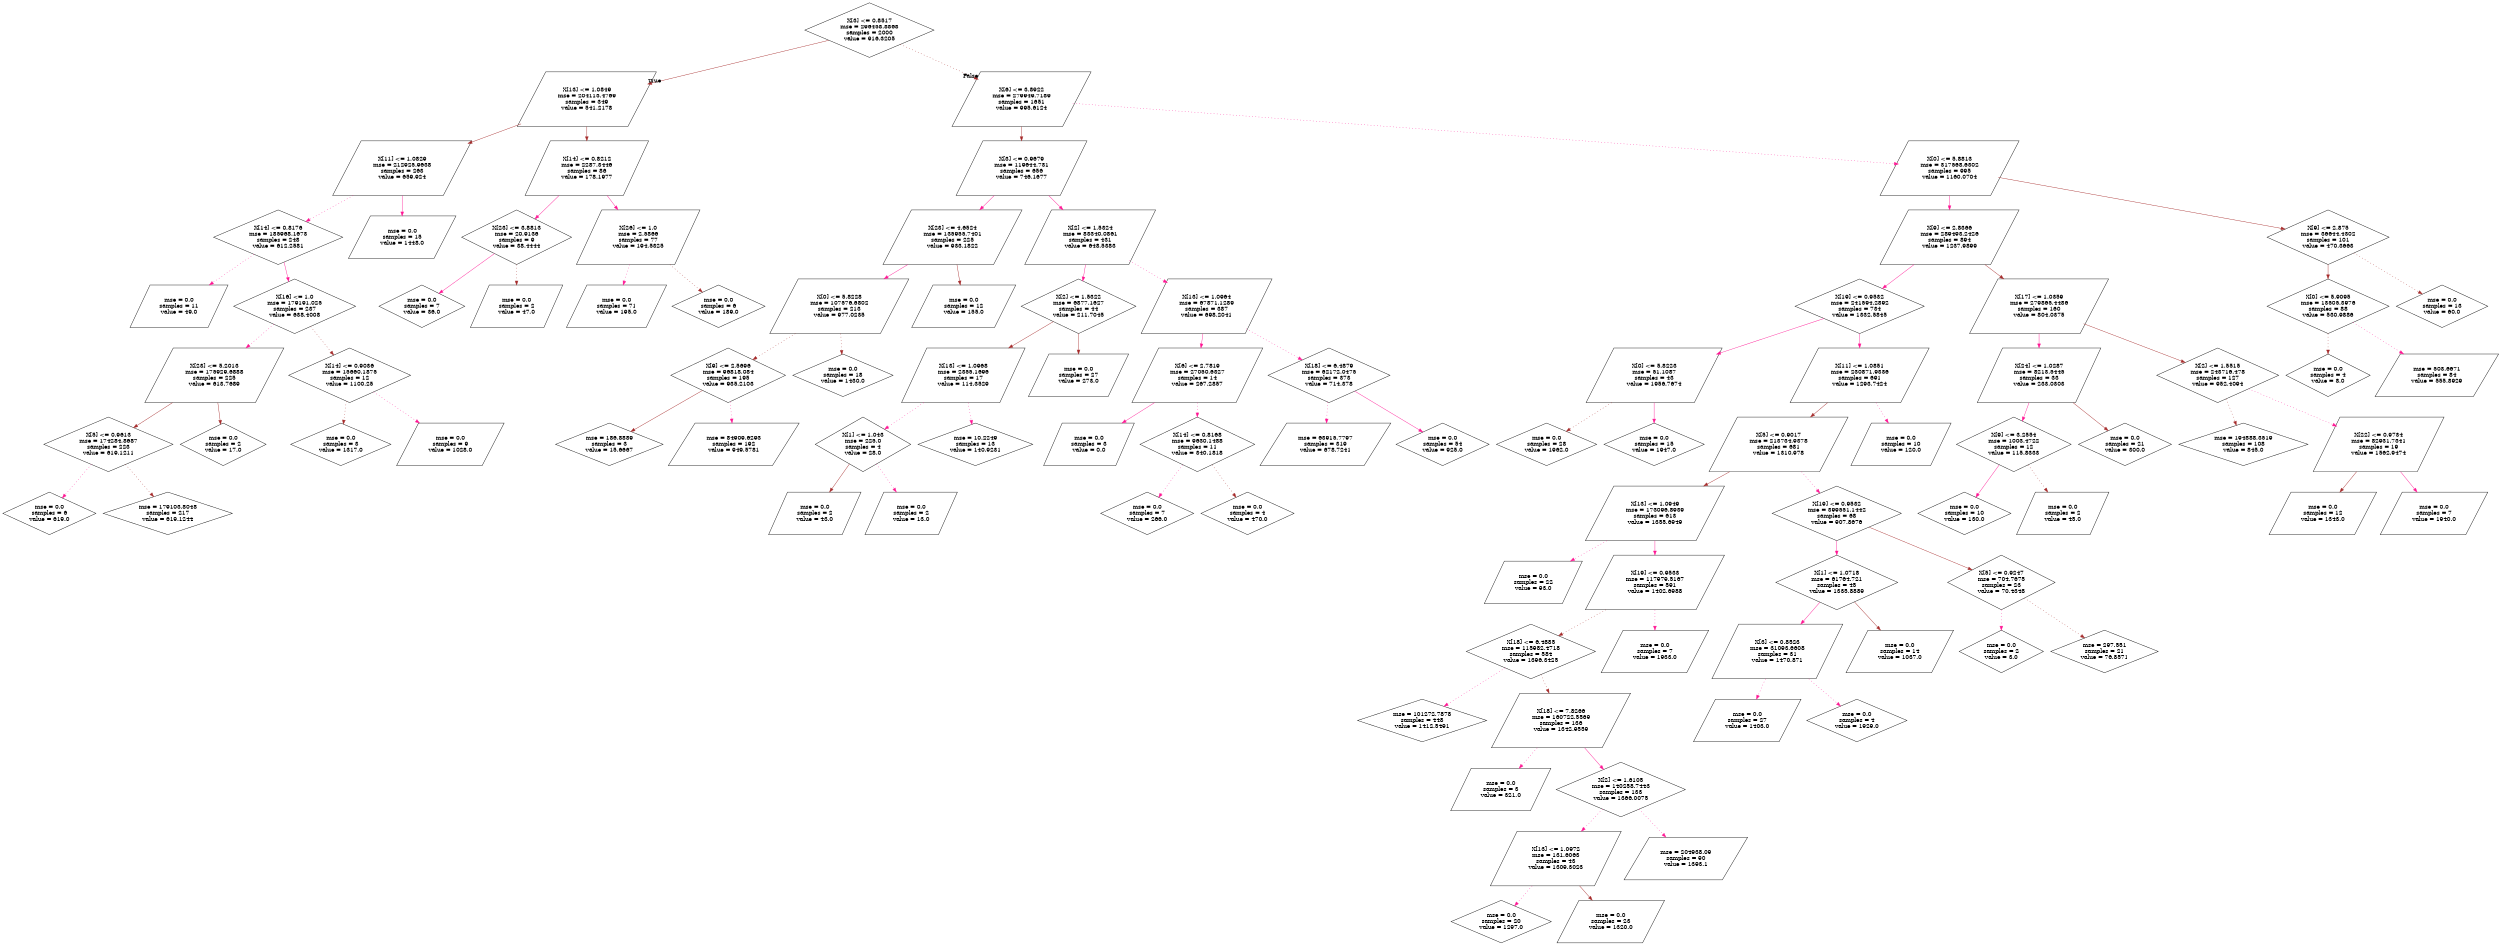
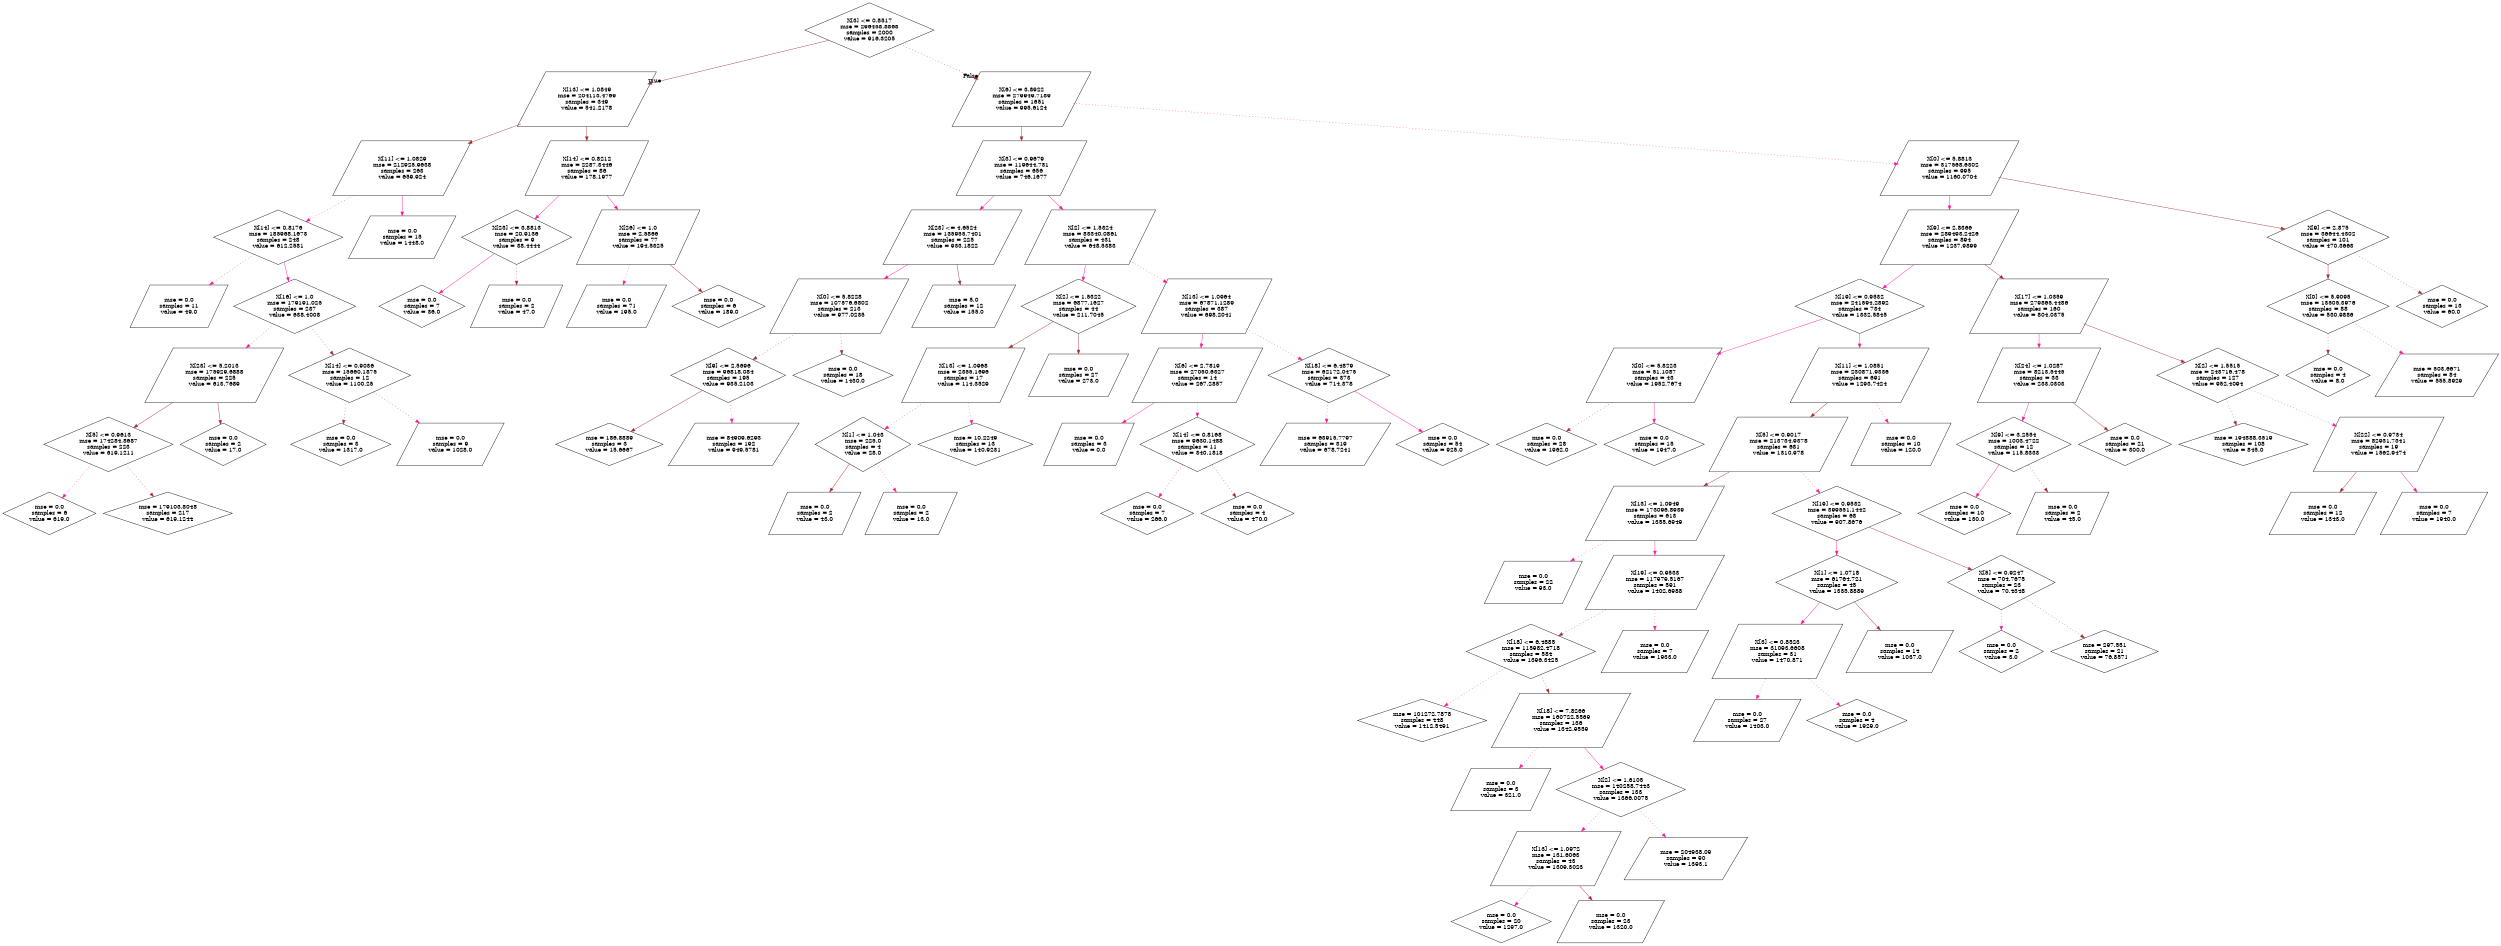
(685, 277) -> (685, 277)
(964, 306) -> (964, 306)
(1654, 375) -> (1654, 375)
